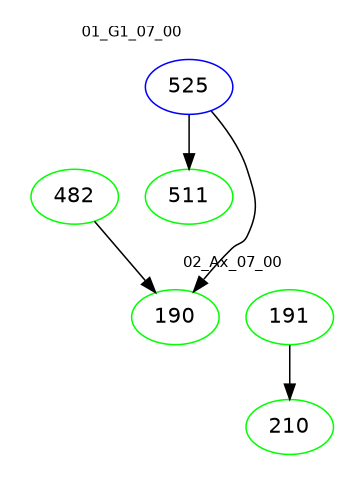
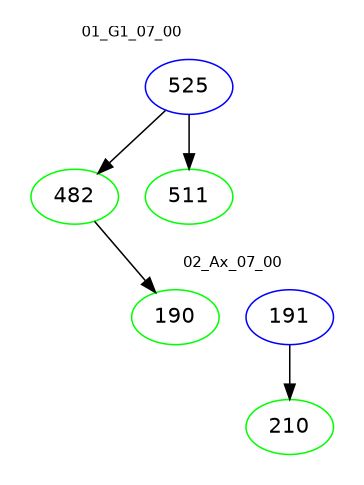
(255, 199) -> (137, 137)
(290, 317) -> (290, 317)
